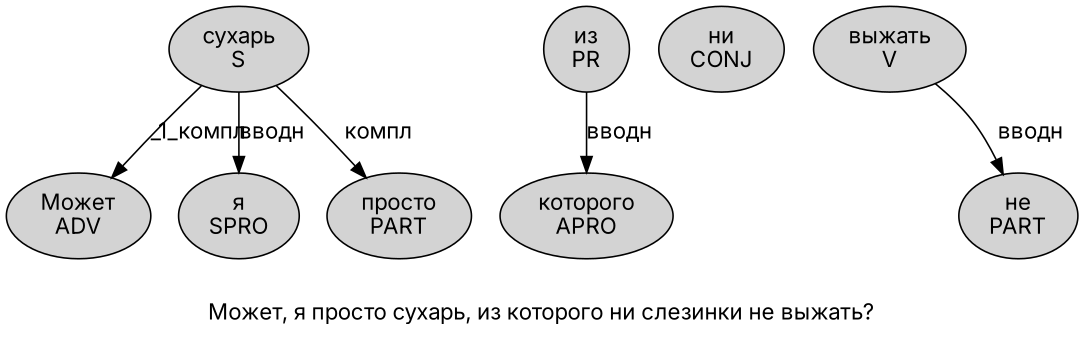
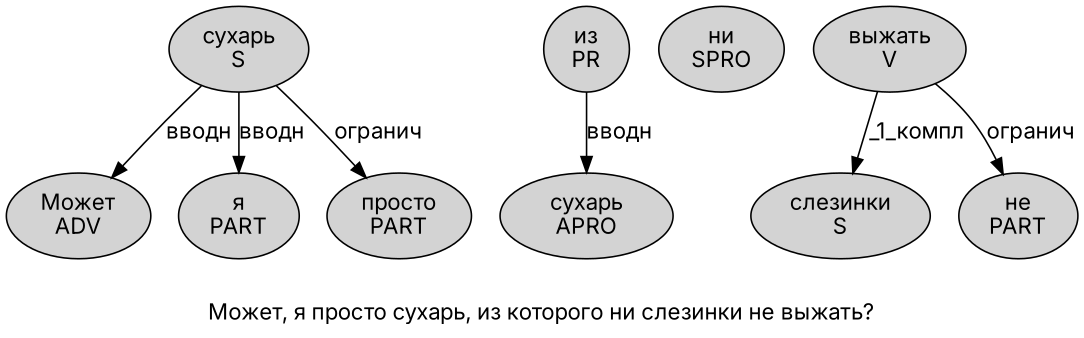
(722, 49) -> (722, 49)
(199, 133) -> (199, 133)
(379, 133) -> (379, 133)
(1031, 133) -> (1031, 133)
(239, 216) -> (239, 216)
(587, 216) -> (587, 216)
none -> (841, 216)
